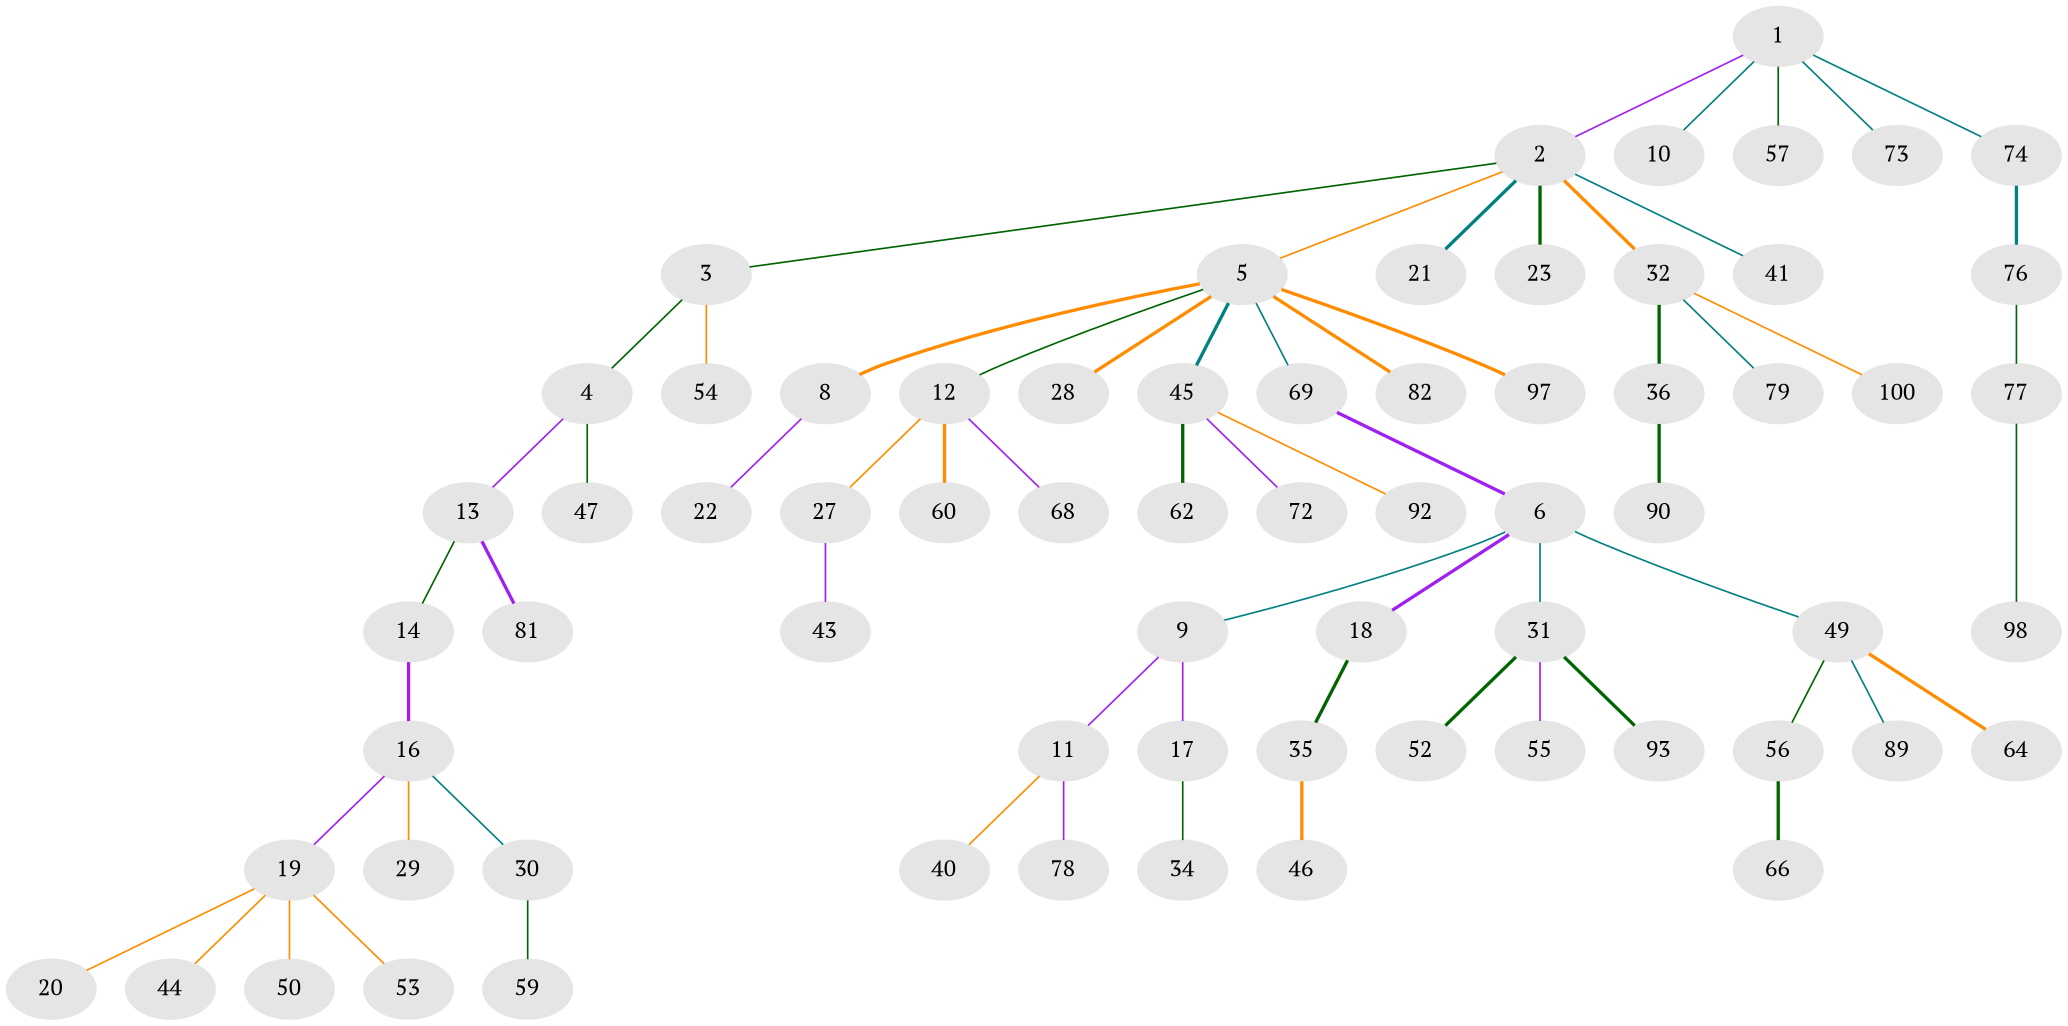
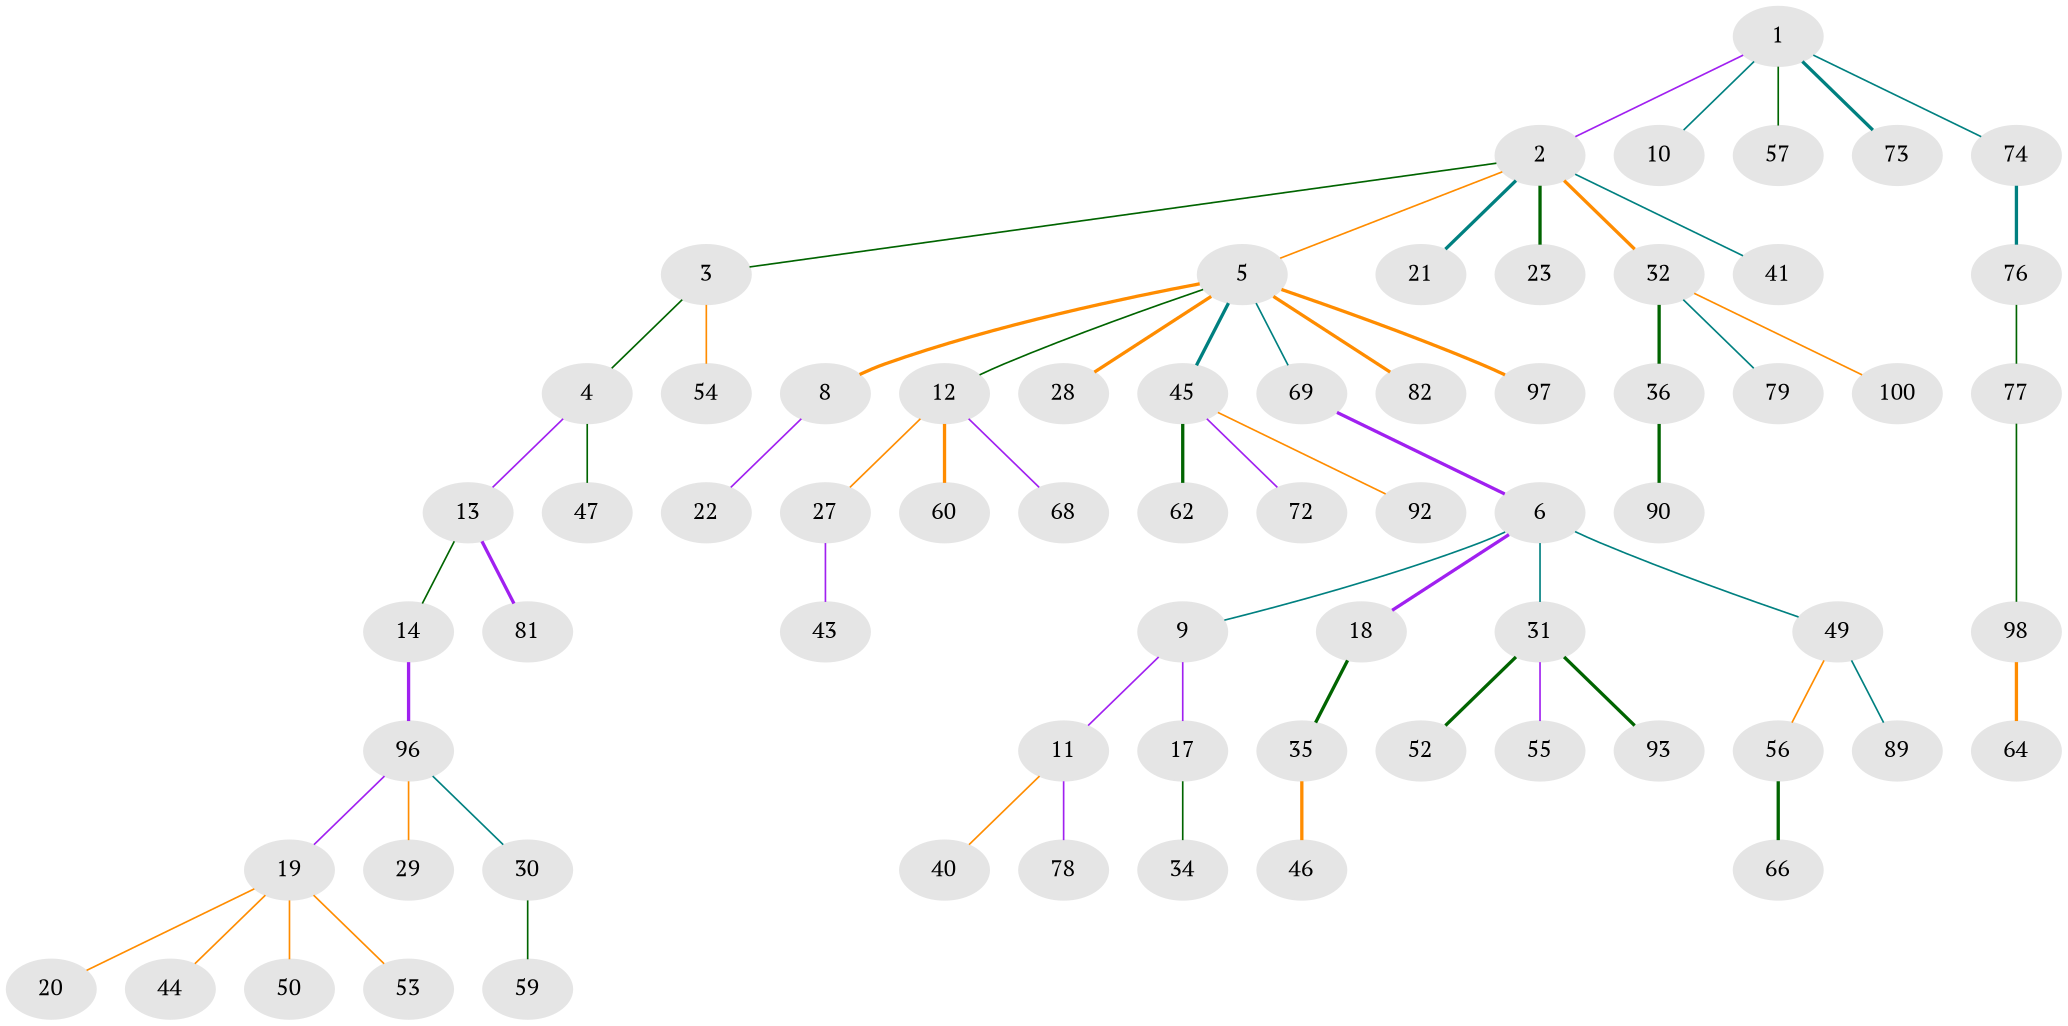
(1838, 96) -> (1838, 96)
(1808, 691) -> (1808, 691)
(1927, 692) -> (2016, 692)
(409, 751) -> (409, 751)
